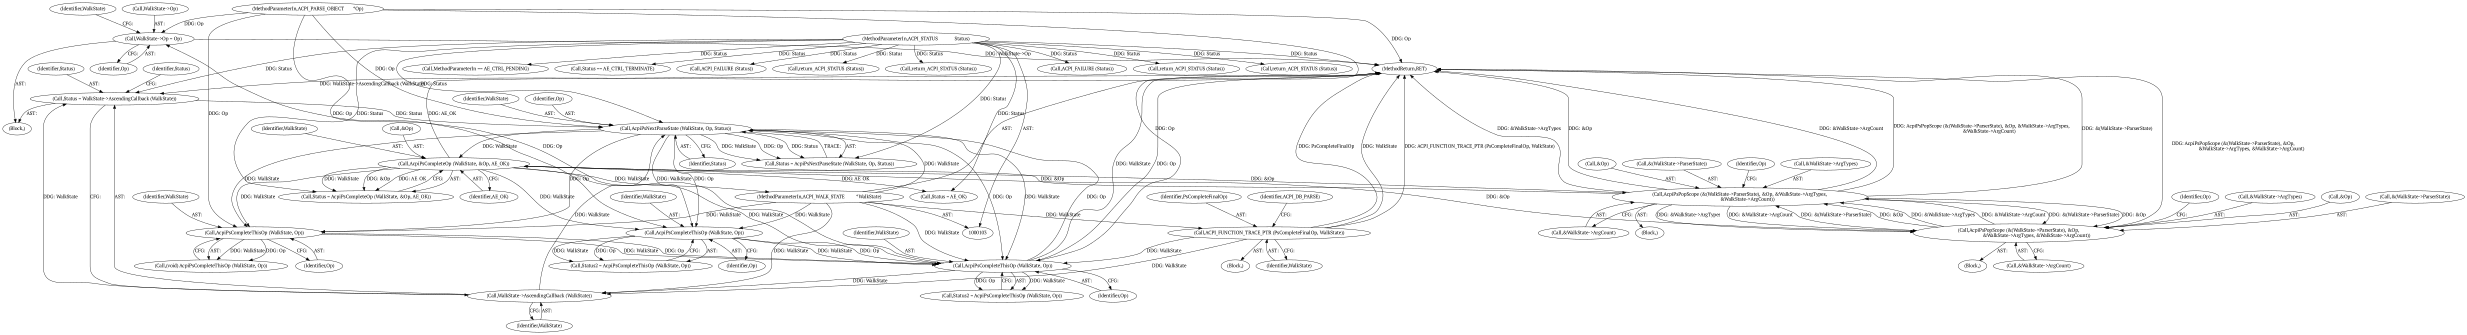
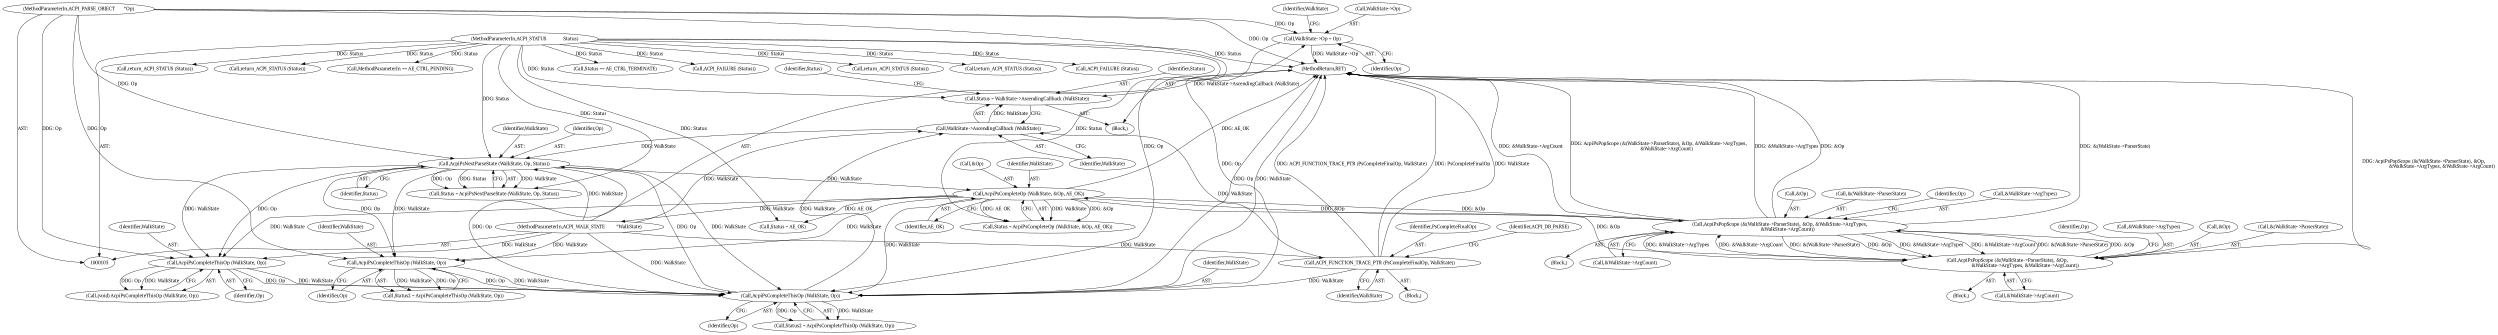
(396, 116) -> none
(833, 146) -> (499, 179)
none -> (18, 154)
